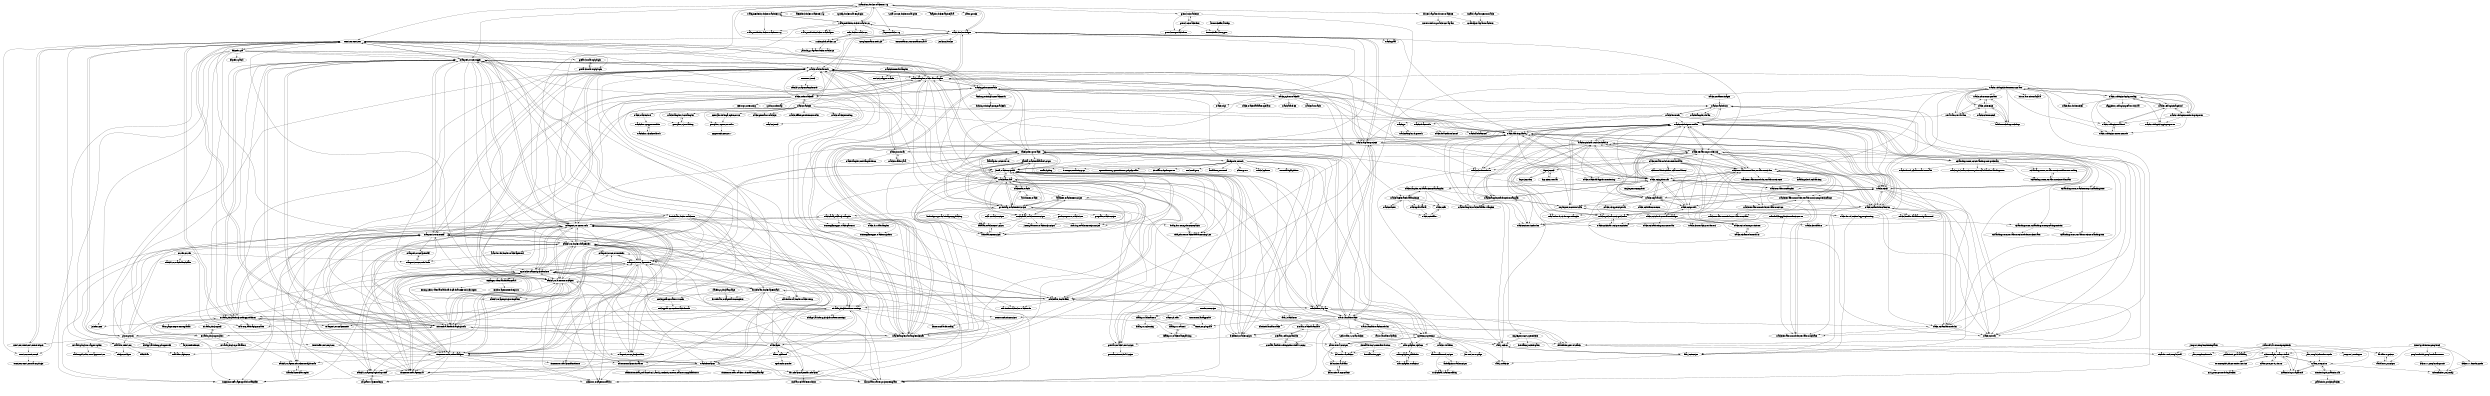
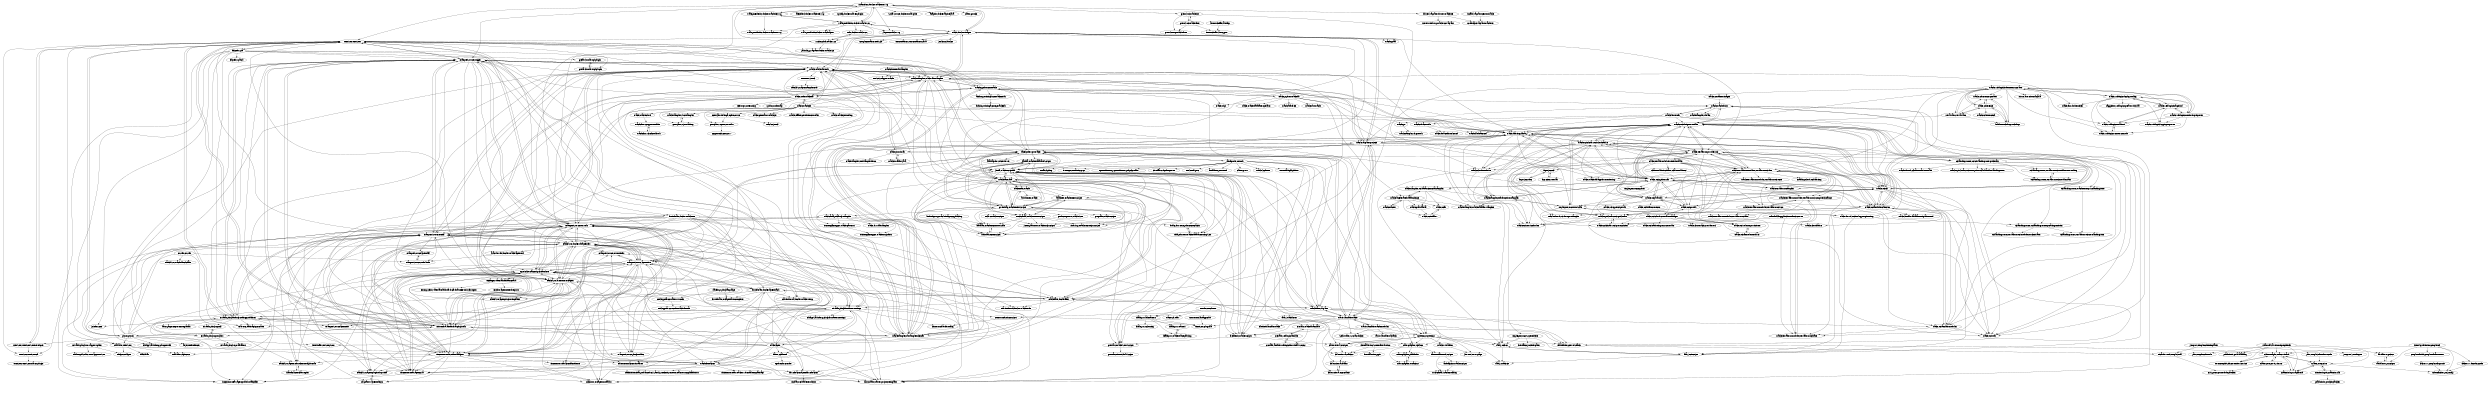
(845, 120) -> (750, 120)
(991, 226) -> (991, 226)
(1208, 308) -> (1208, 308)
